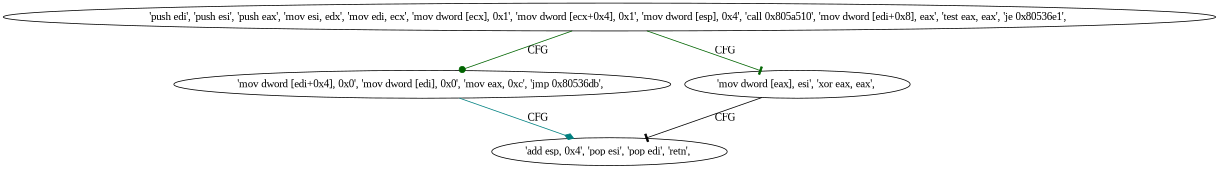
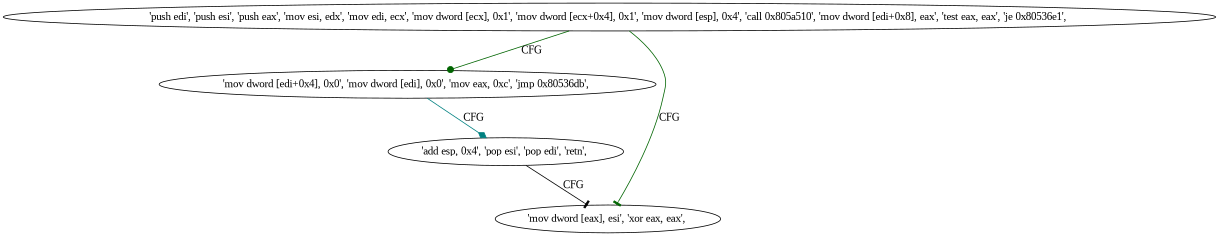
(705, 117) -> (555, 184)
